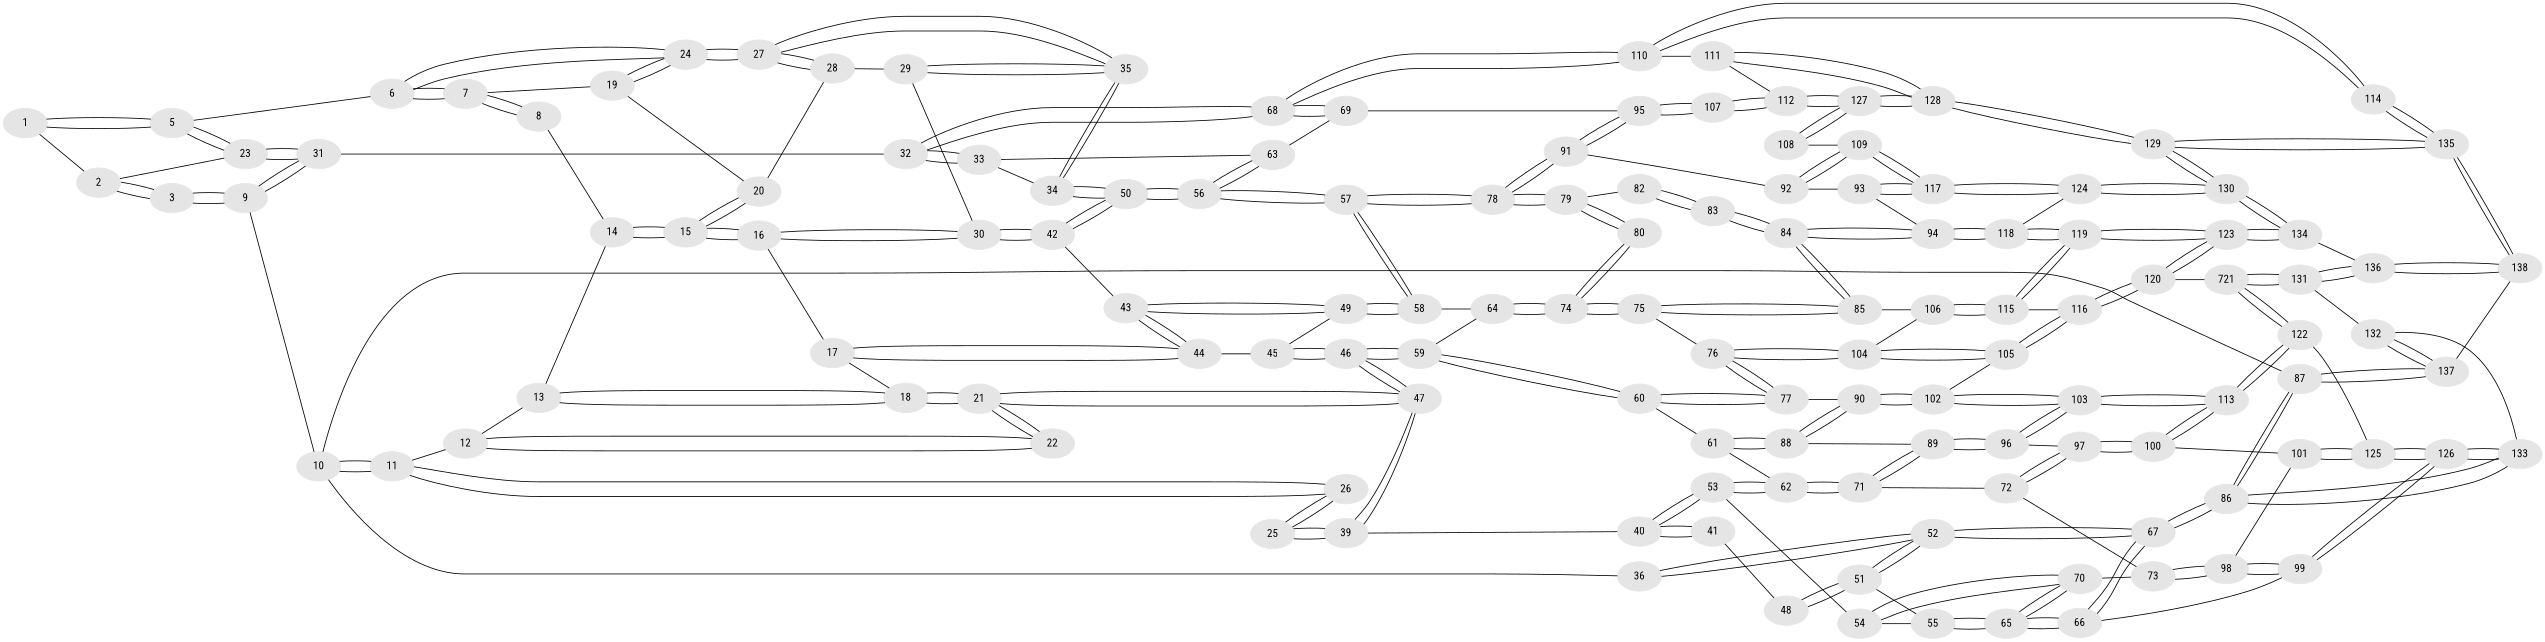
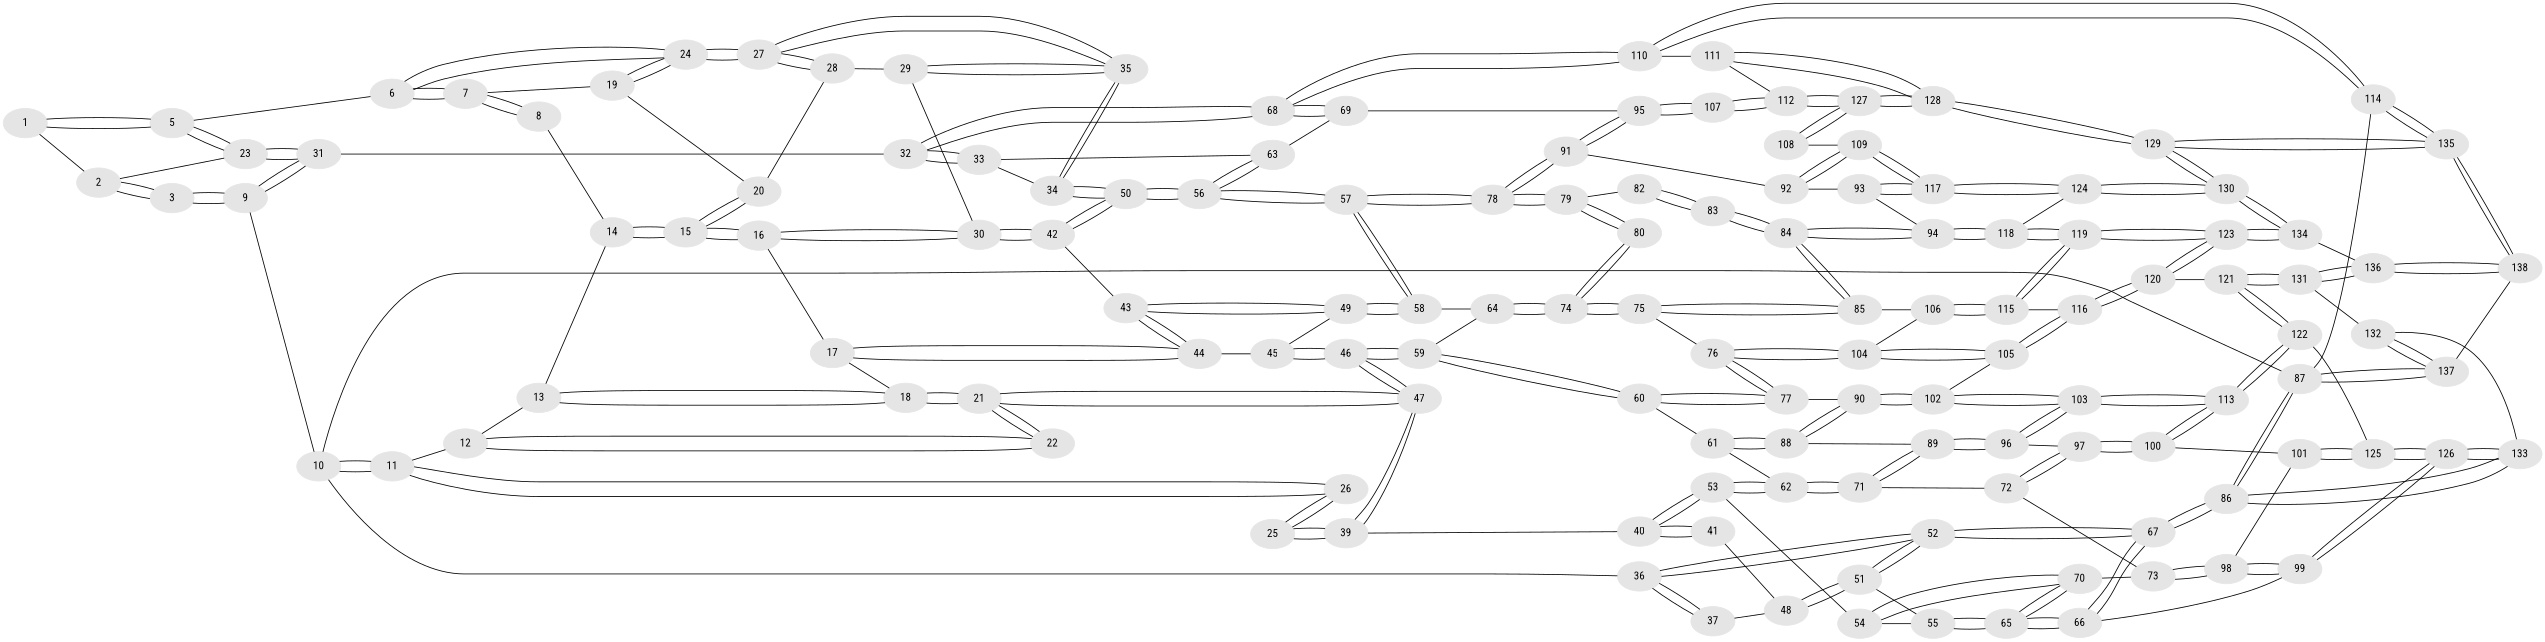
none -> (2351, 244)
(2227, 280) -> (2227, 280)
none -> (1713, 621)
